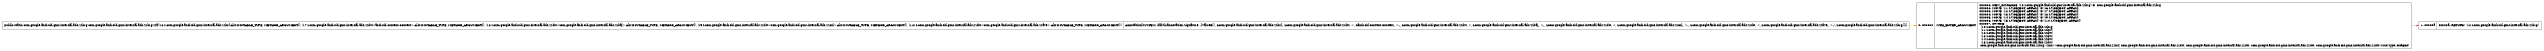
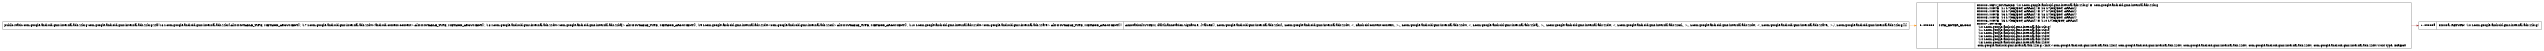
(1956, 25) -> (1955, 25)
